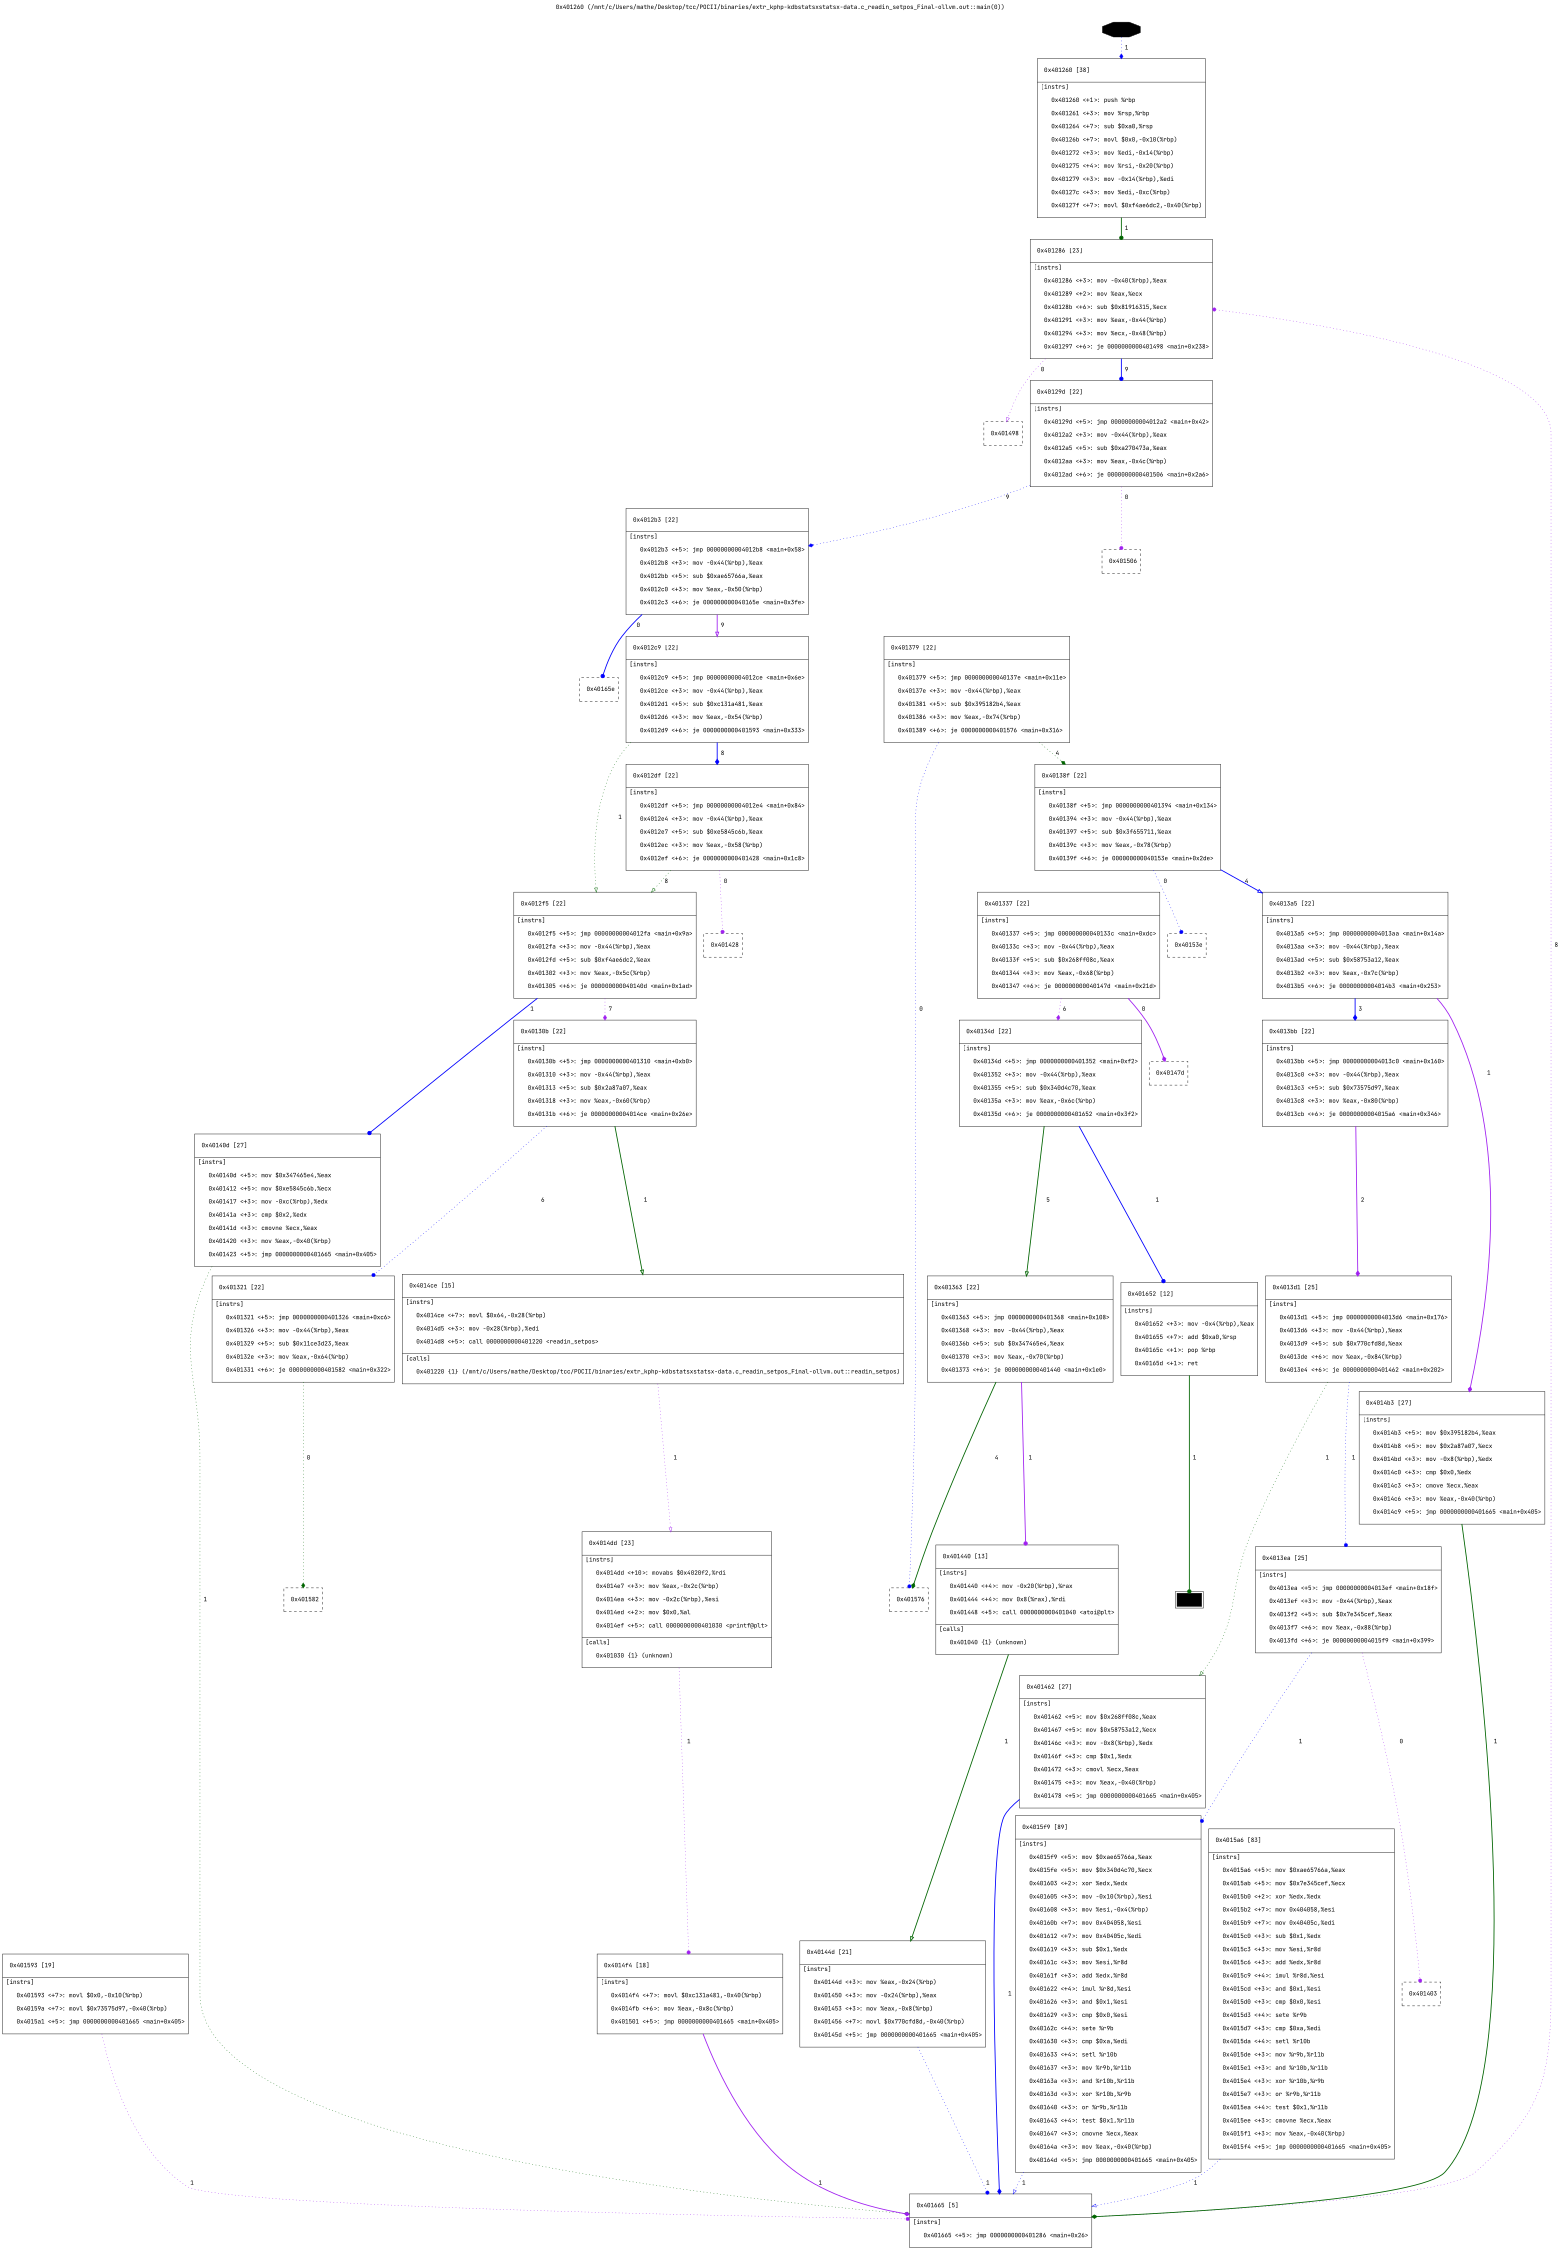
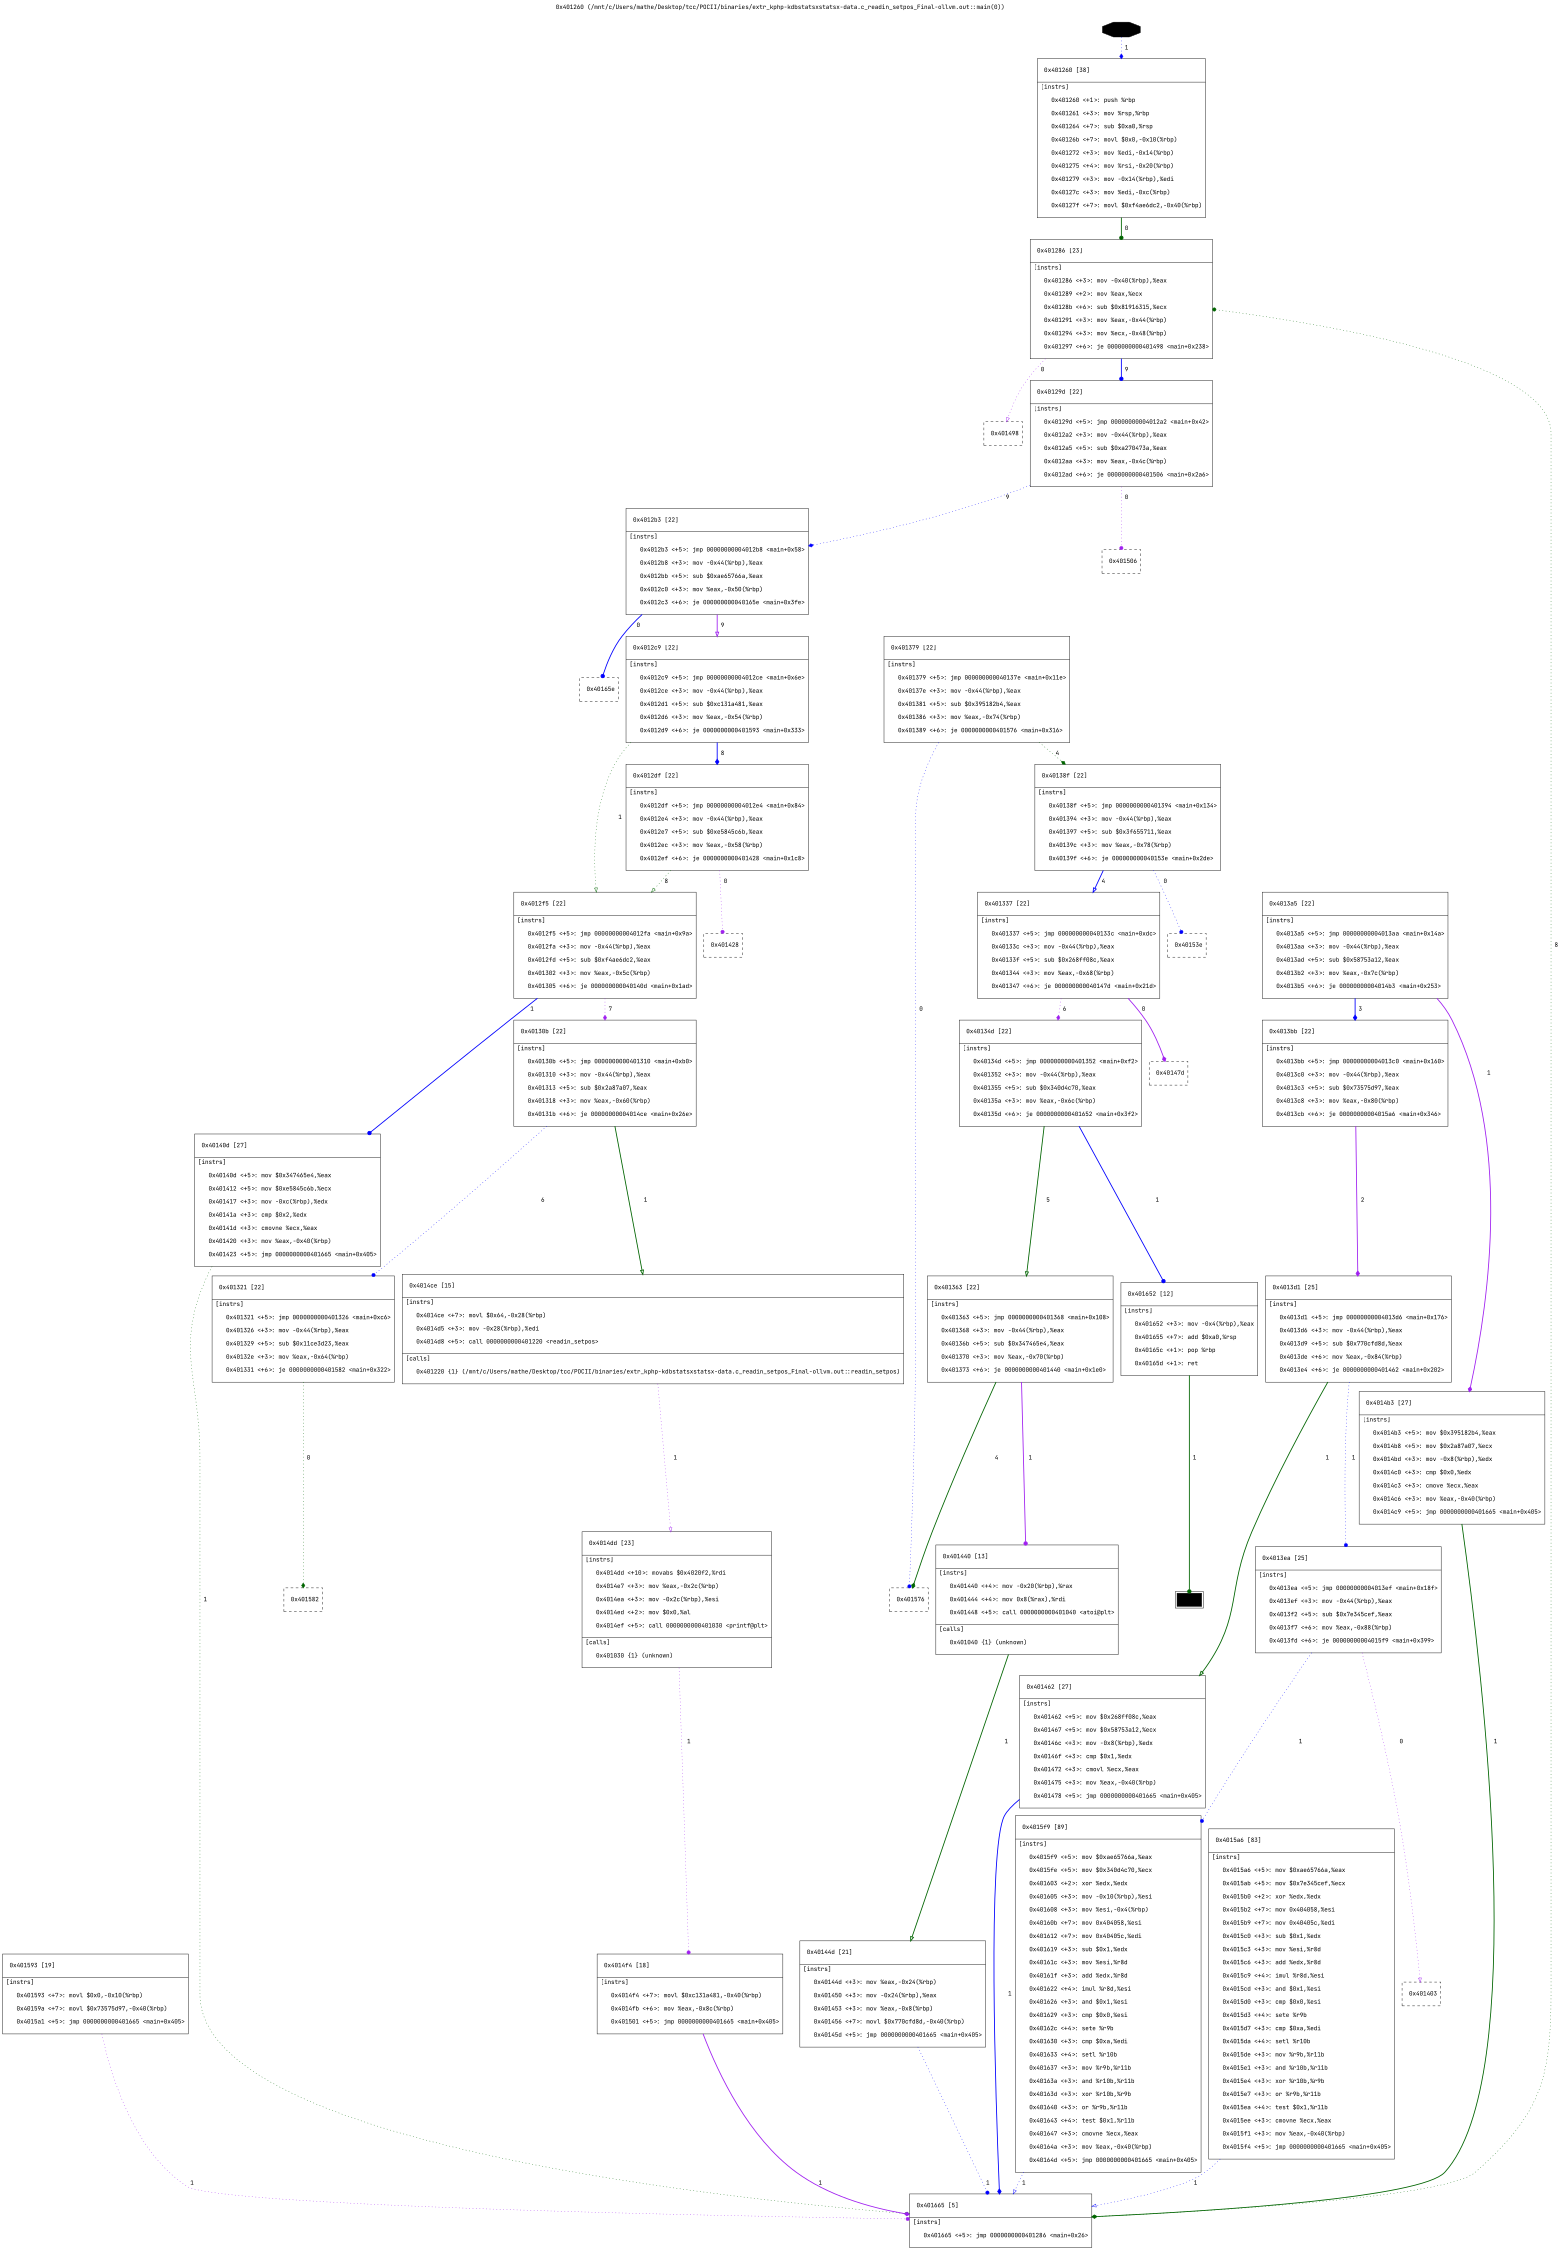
(1125, 229) -> (1125, 229)
(1240, 880) -> (1099, 879)
(1551, 1323) -> (1551, 1323)
(1255, 1524) -> (1255, 1524)
(1398, 1814) -> (1398, 1814)
